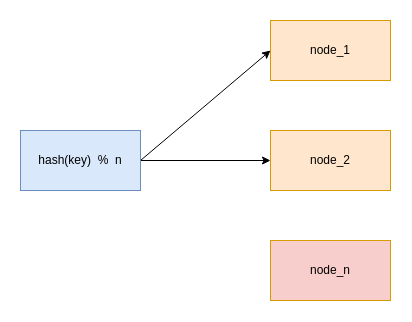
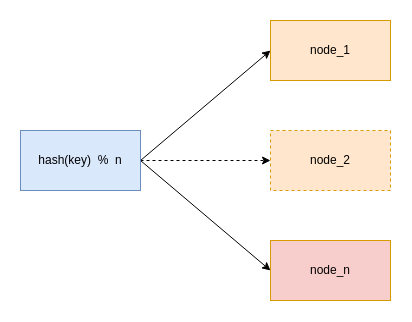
(202, 161) -> (202, 161)
(331, 161) -> (331, 161)
none -> (203, 214)
